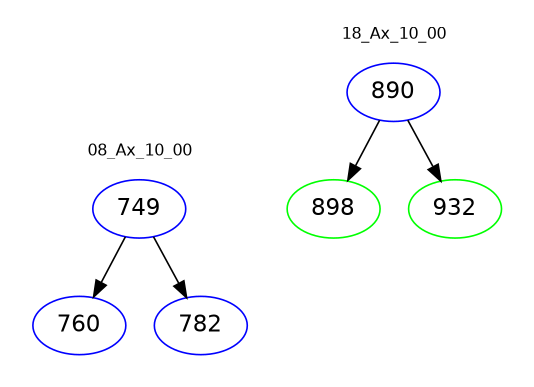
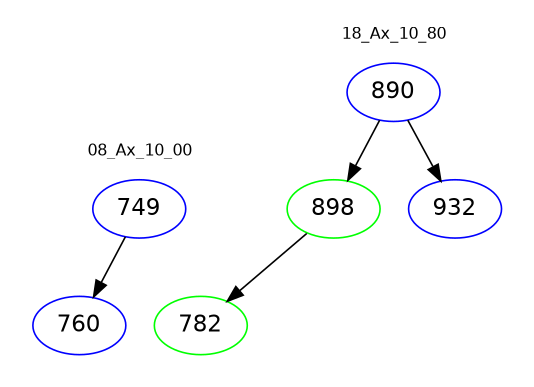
(394, 35) -> (394, 35)
(455, 209) -> (455, 209)
(166, 260) -> (273, 262)
(201, 326) -> (201, 326)
